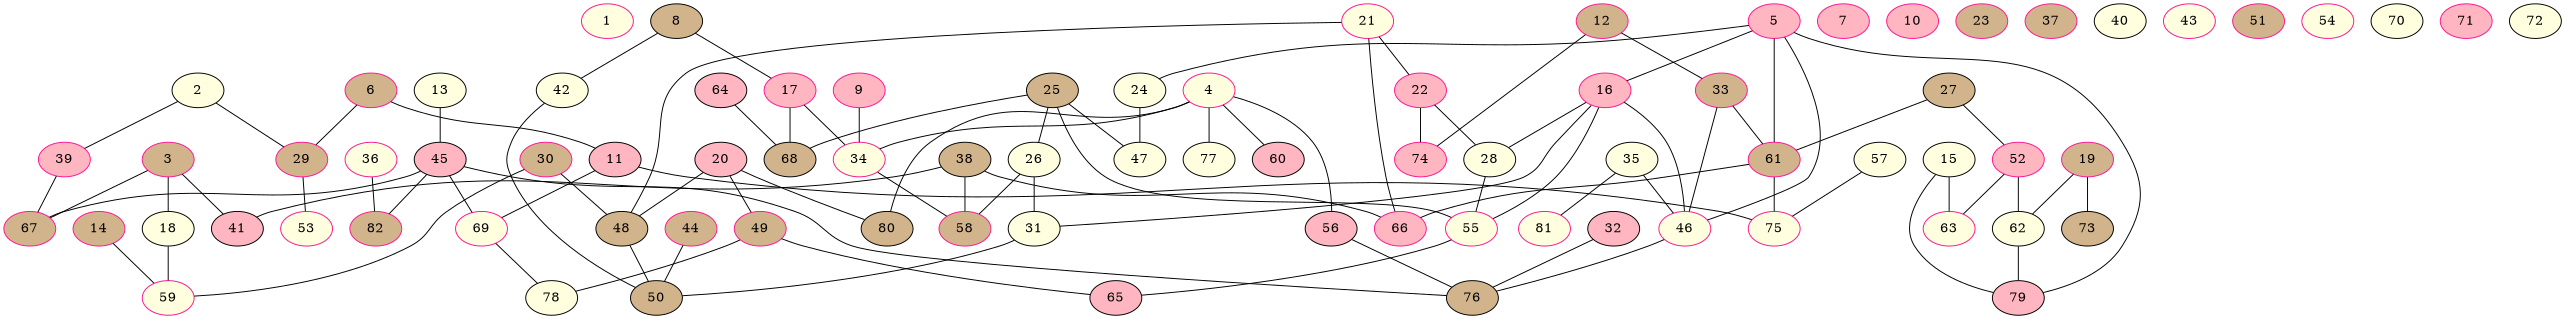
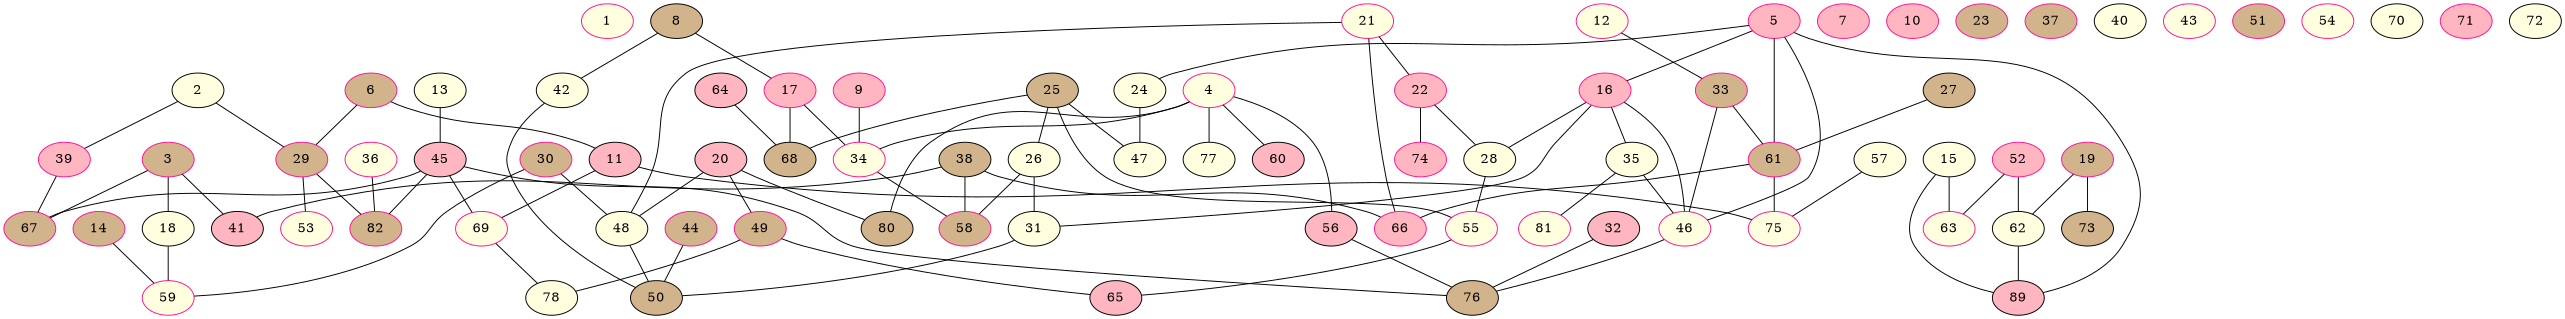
(1602, 21) -> (1602, 21)
(1511, 90) -> none
(1984, 125) -> none
(1558, 175) -> (1619, 125)
none -> (348, 202)
(622, 229) -> (622, 229)
(2018, 298) -> (2018, 298)
